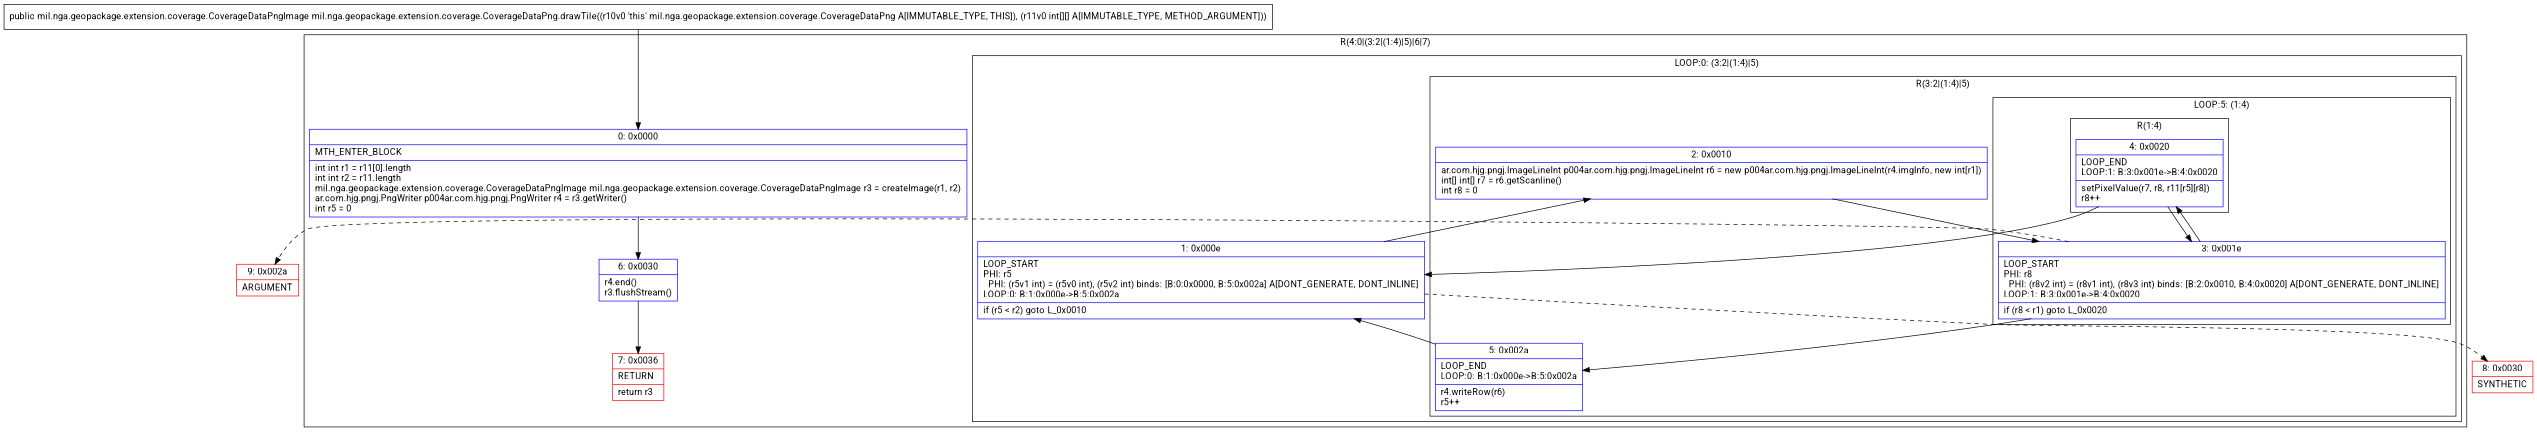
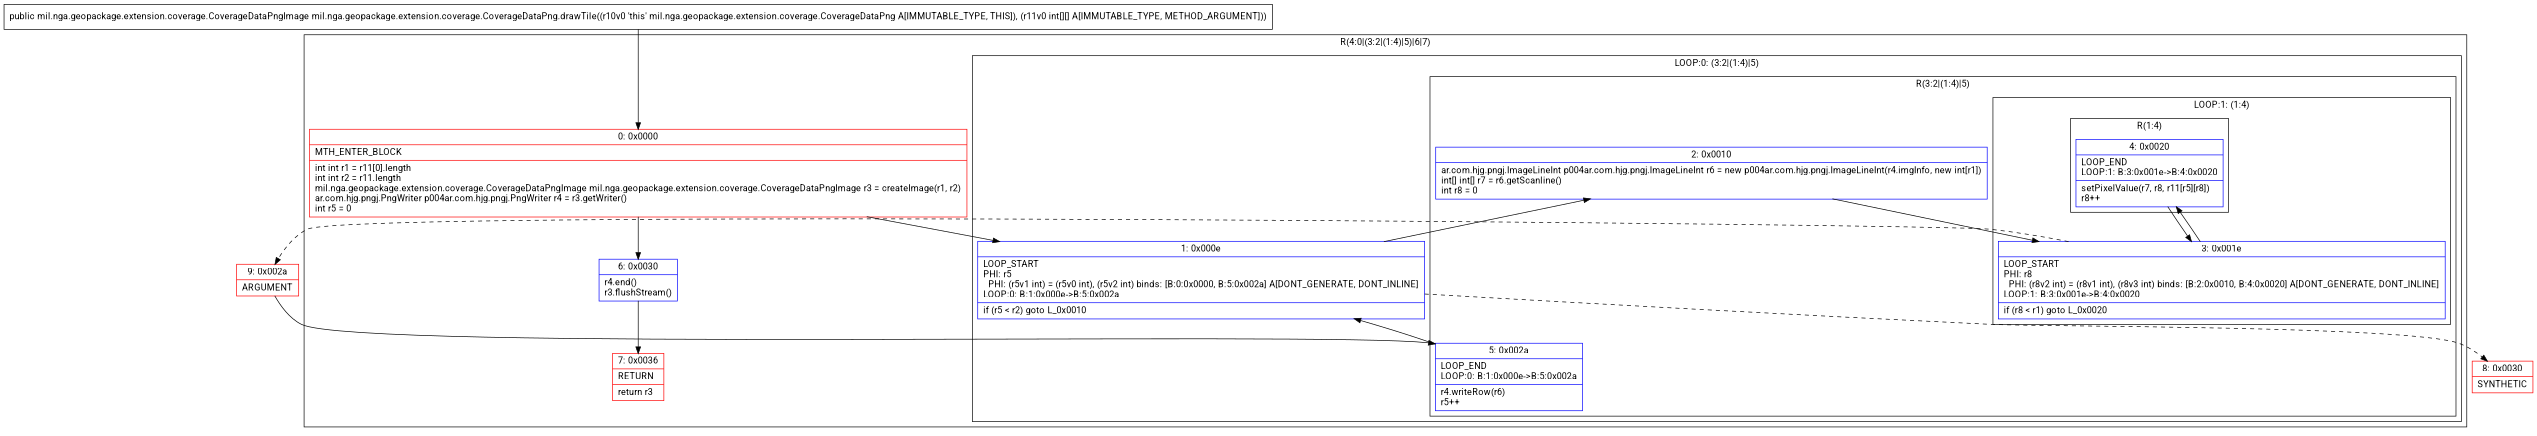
(2222, 105) -> (2222, 105)
(638, 173) -> (638, 173)
(1768, 258) -> (930, 229)
(1811, 348) -> (845, 339)
